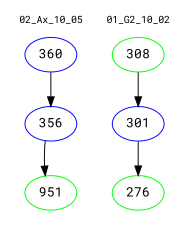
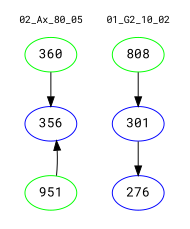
(51, 21) -> (51, 21)
(51, 55) -> (51, 55)
(138, 55) -> (138, 55)
(44, 153) -> (57, 163)
(138, 193) -> (138, 193)
